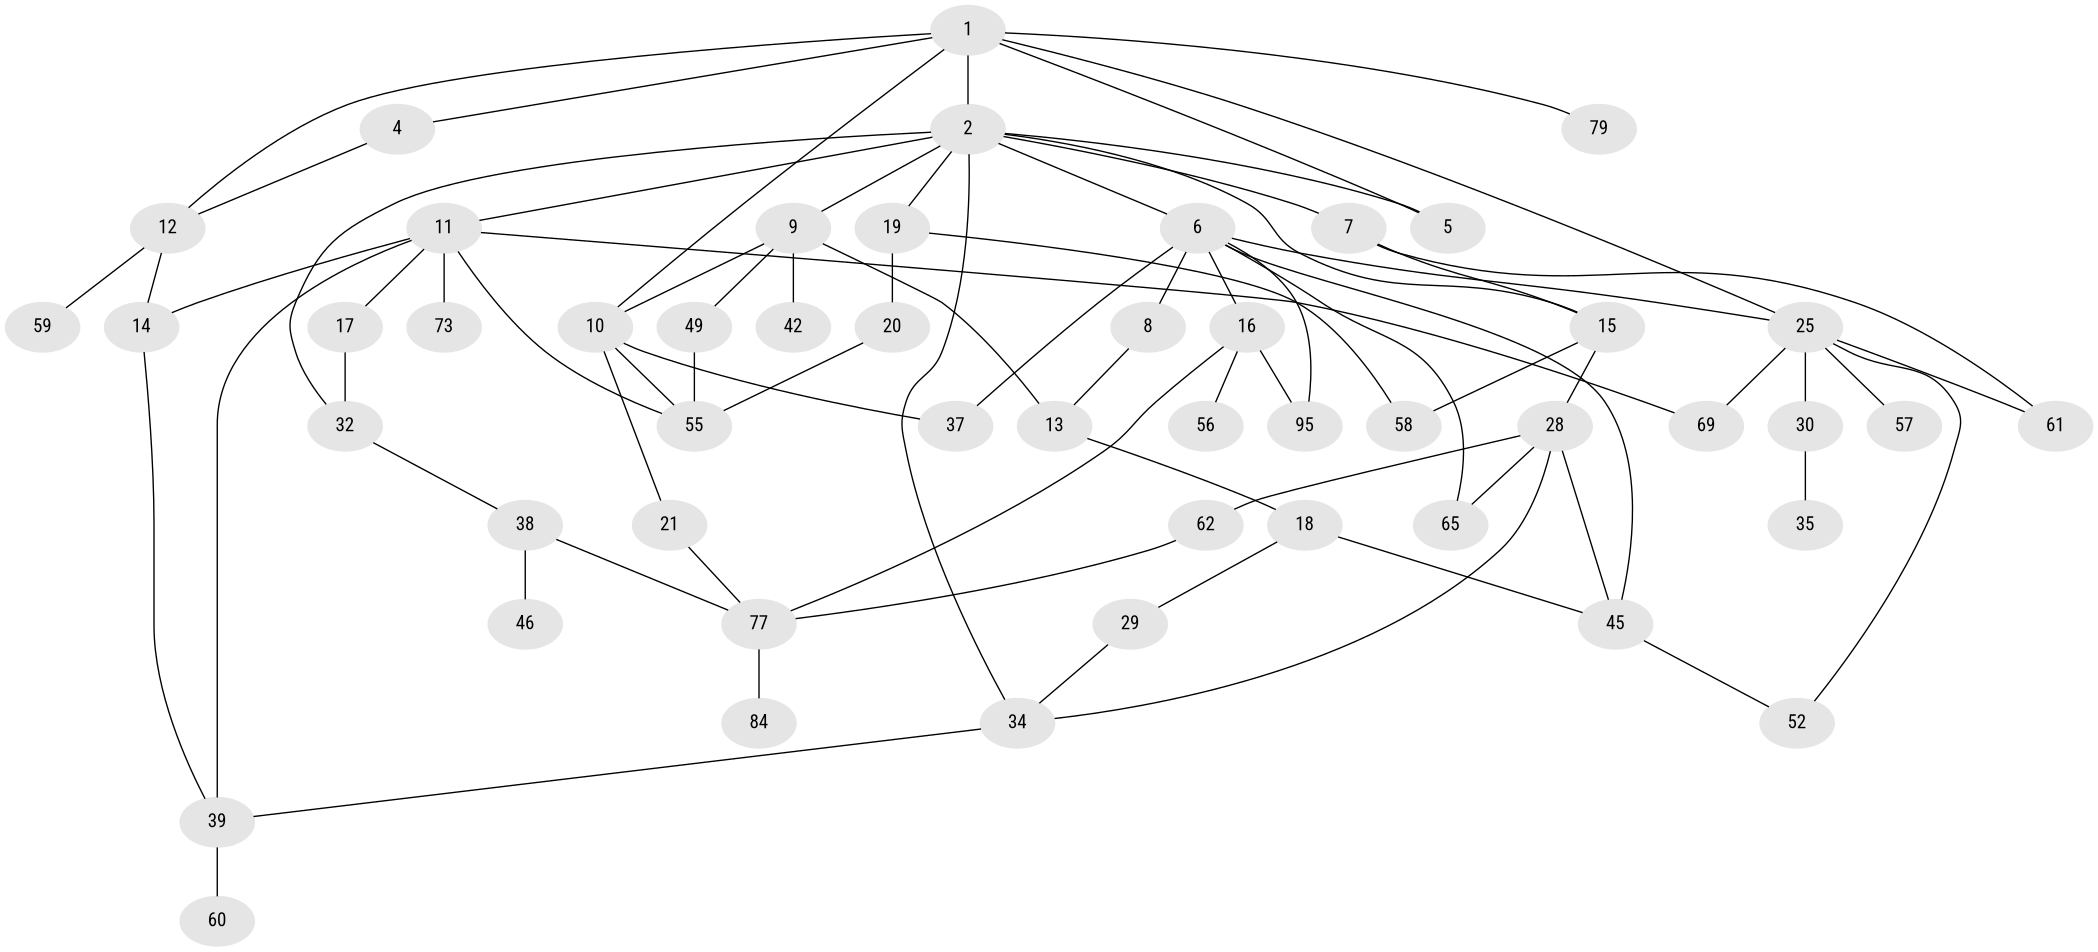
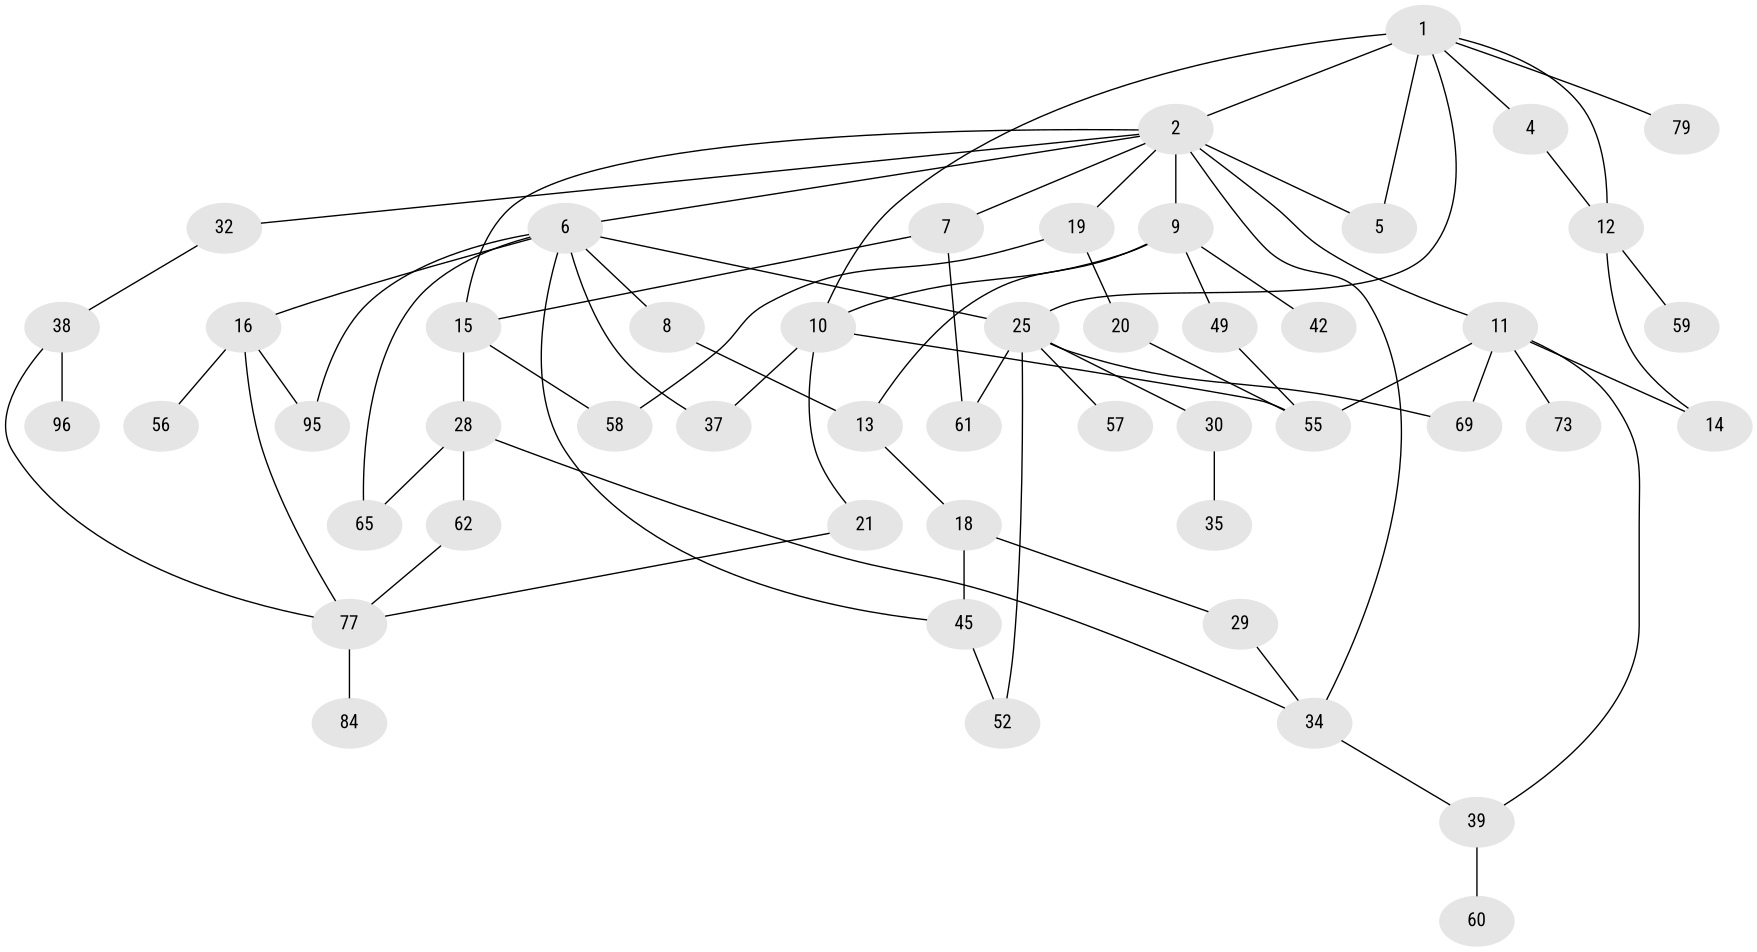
(345, 327) -> none
(1585, 525) -> none
(154, 580) -> none
(525, 624) -> (62, 426)
